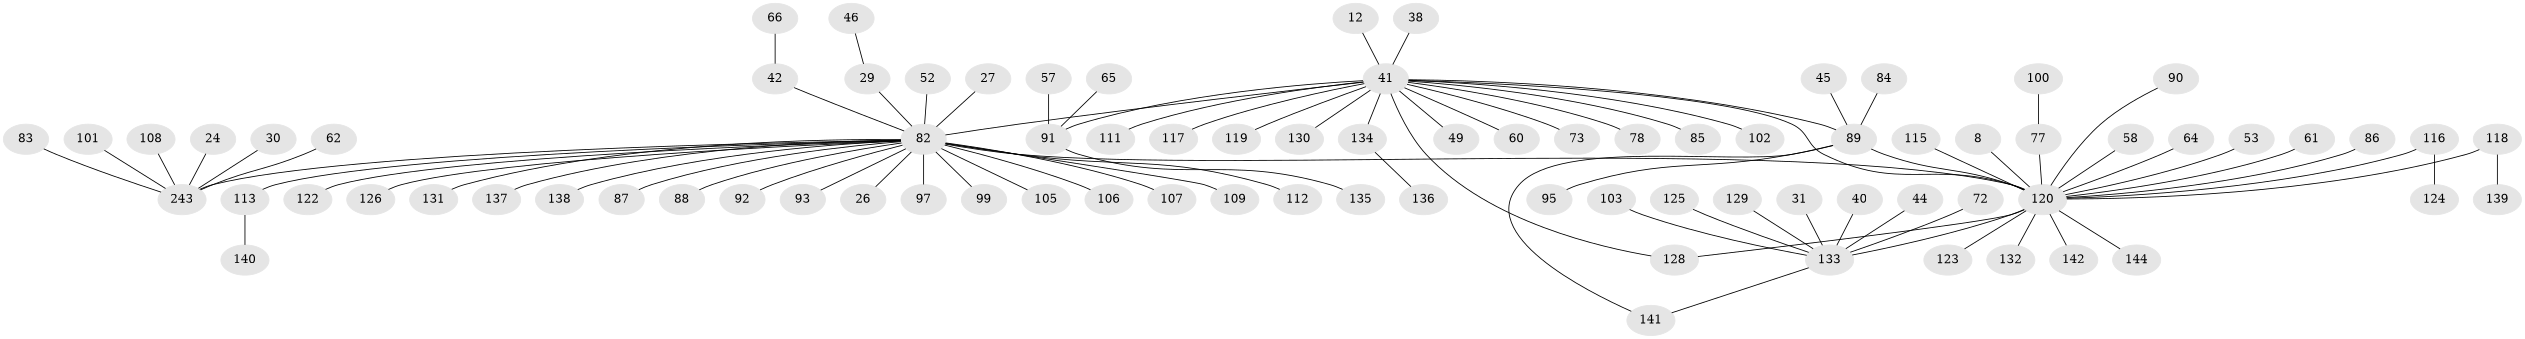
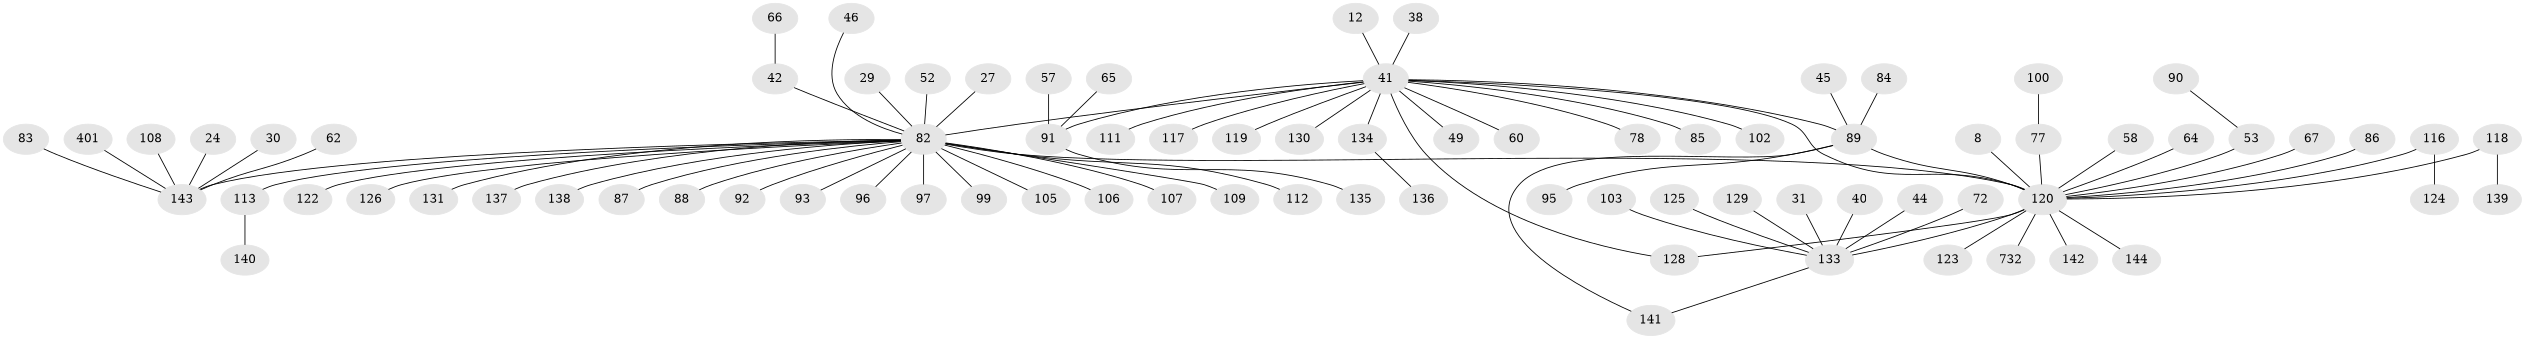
(859, 49) -> (841, 100)
(2096, 128) -> (2214, 109)
(88, 139) -> (88, 139)
(1577, 139) -> none
(1916, 139) -> none
(2312, 139) -> (2312, 139)
(182, 200) -> (182, 200)
(863, 200) -> (863, 200)
(2011, 260) -> (2011, 260)
